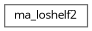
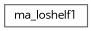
(46, 16) -> (46, 16)
